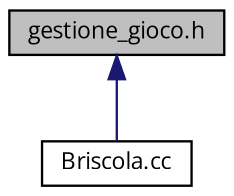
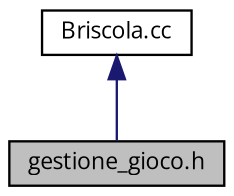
(117, 110) -> (117, 110)
